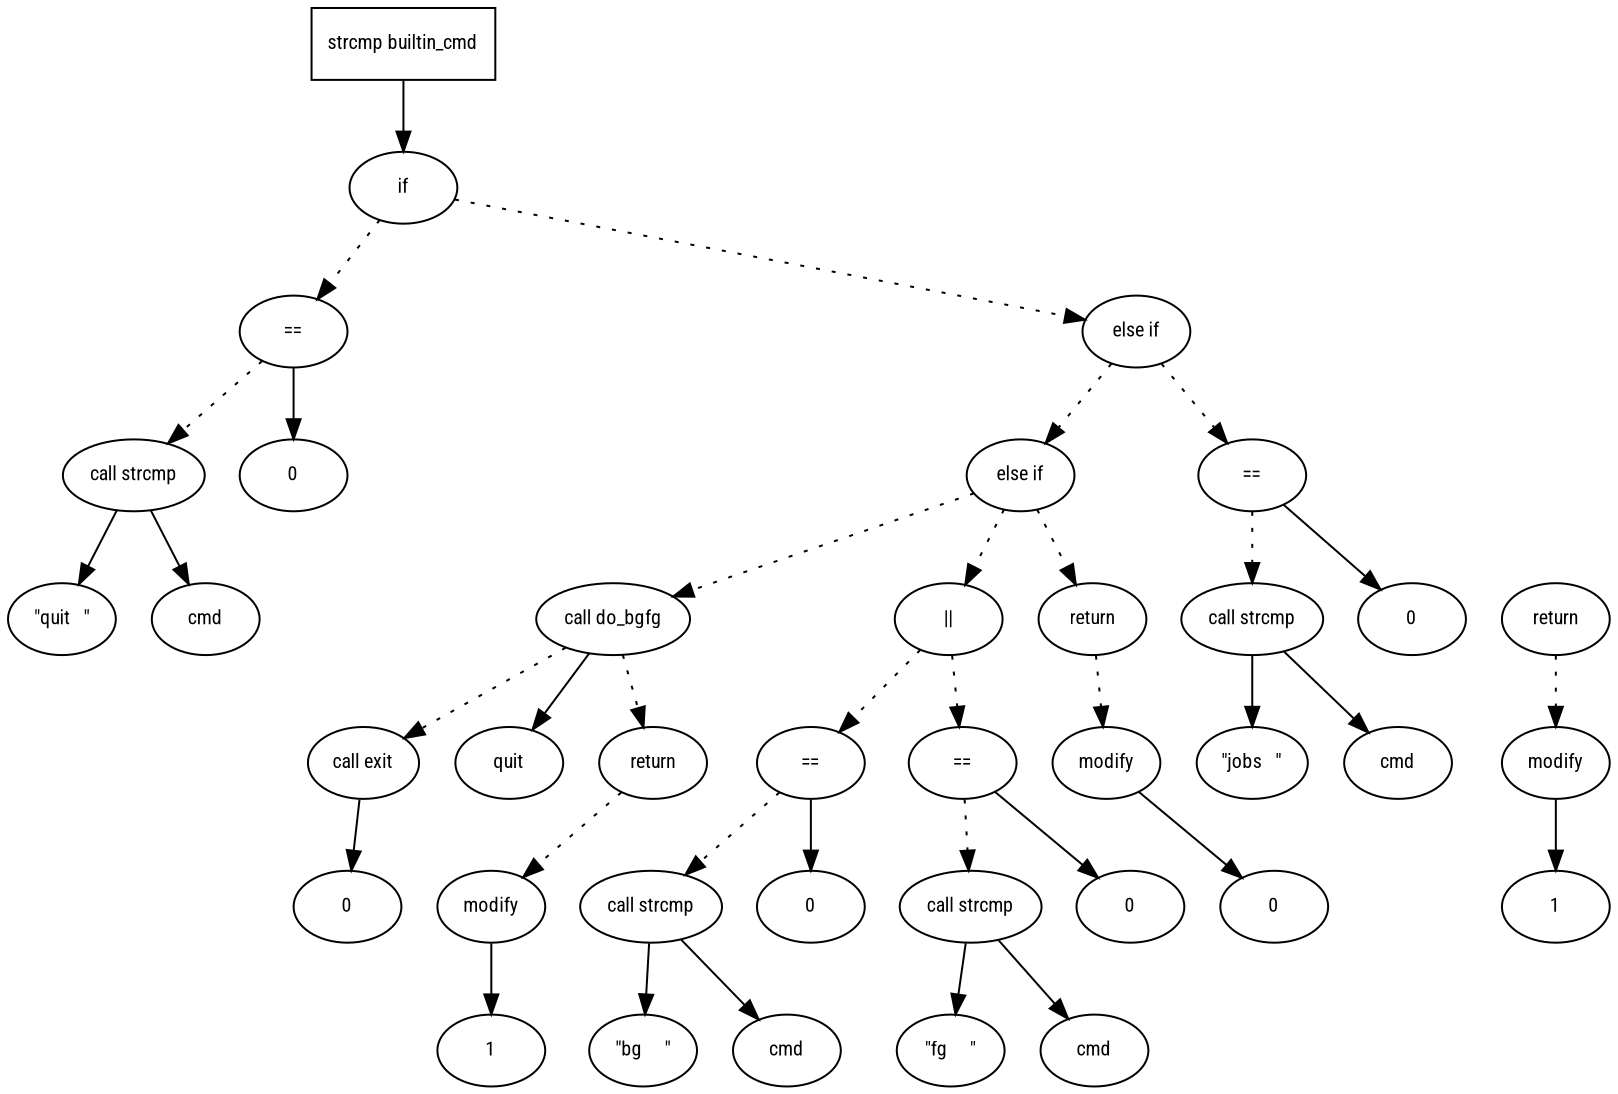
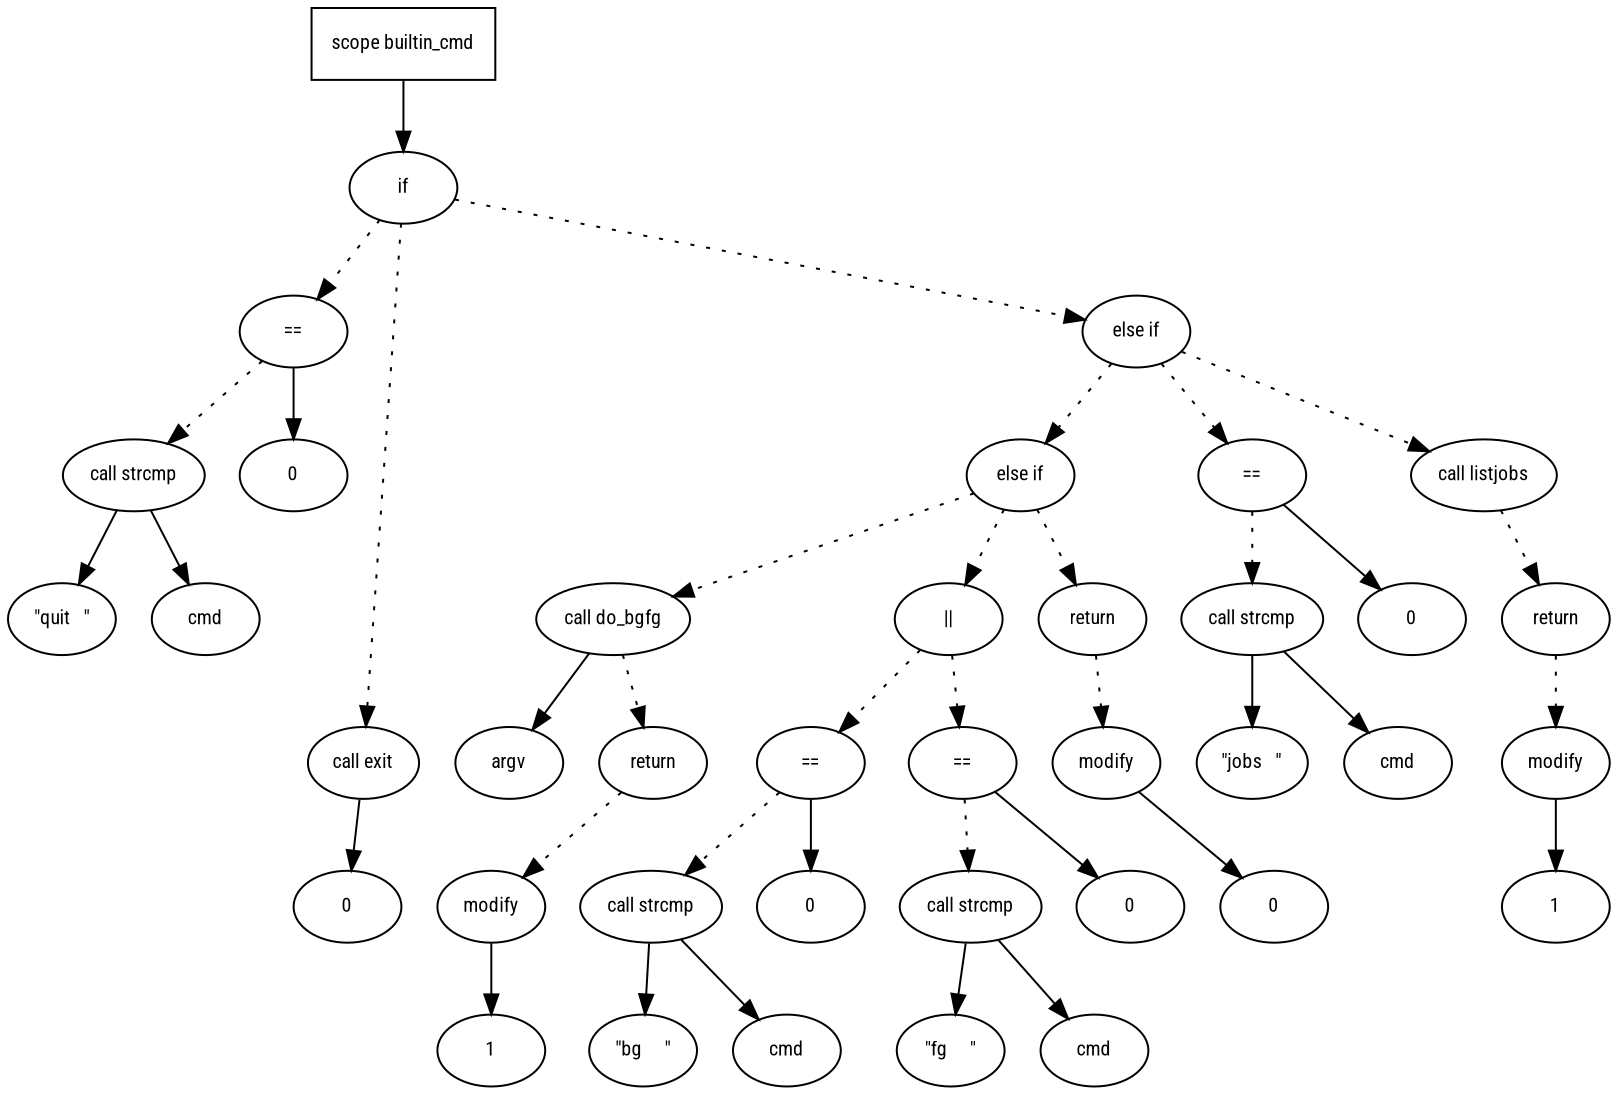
(403, 44) -> (403, 44)
none -> (1484, 475)
(494, 688) -> (384, 465)
(509, 763) -> (509, 763)
